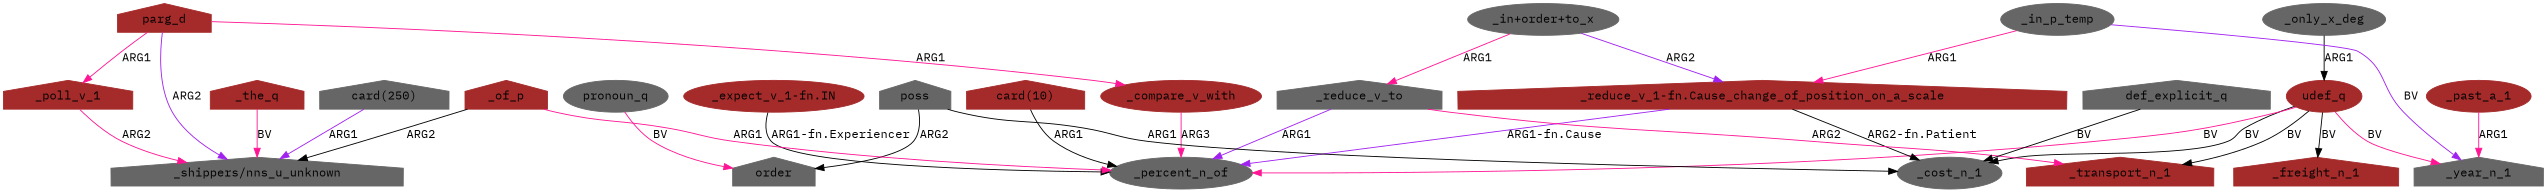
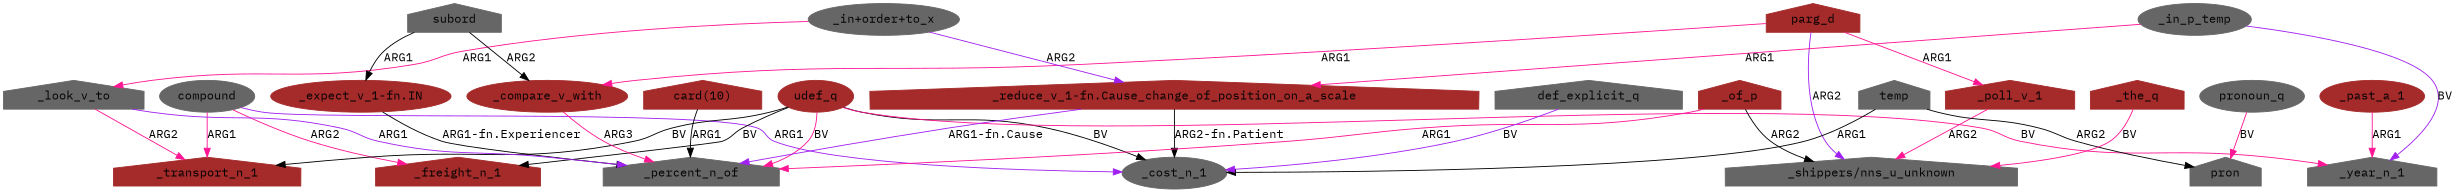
none -> (455, 19)
(2324, 19) -> none
none -> (207, 96)
(384, 96) -> none
(915, 96) -> (1894, 96)
(1360, 96) -> (74, 96)
(2066, 134) -> (1399, 152)
(774, 173) -> (2226, 173)
(1181, 173) -> (691, 173)
